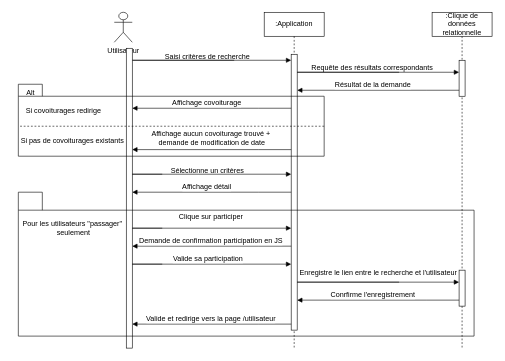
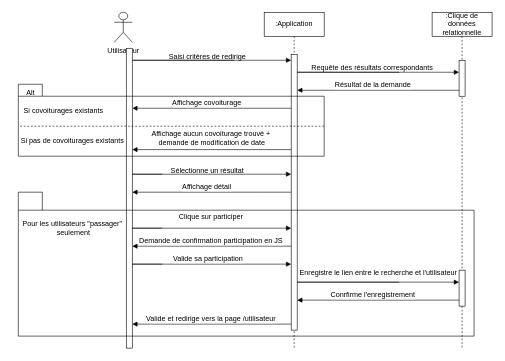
(208, 57) -> (208, 57)
(64, 111) -> (64, 111)
(208, 171) -> (208, 171)
